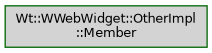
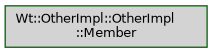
(106, 27) -> (106, 27)
